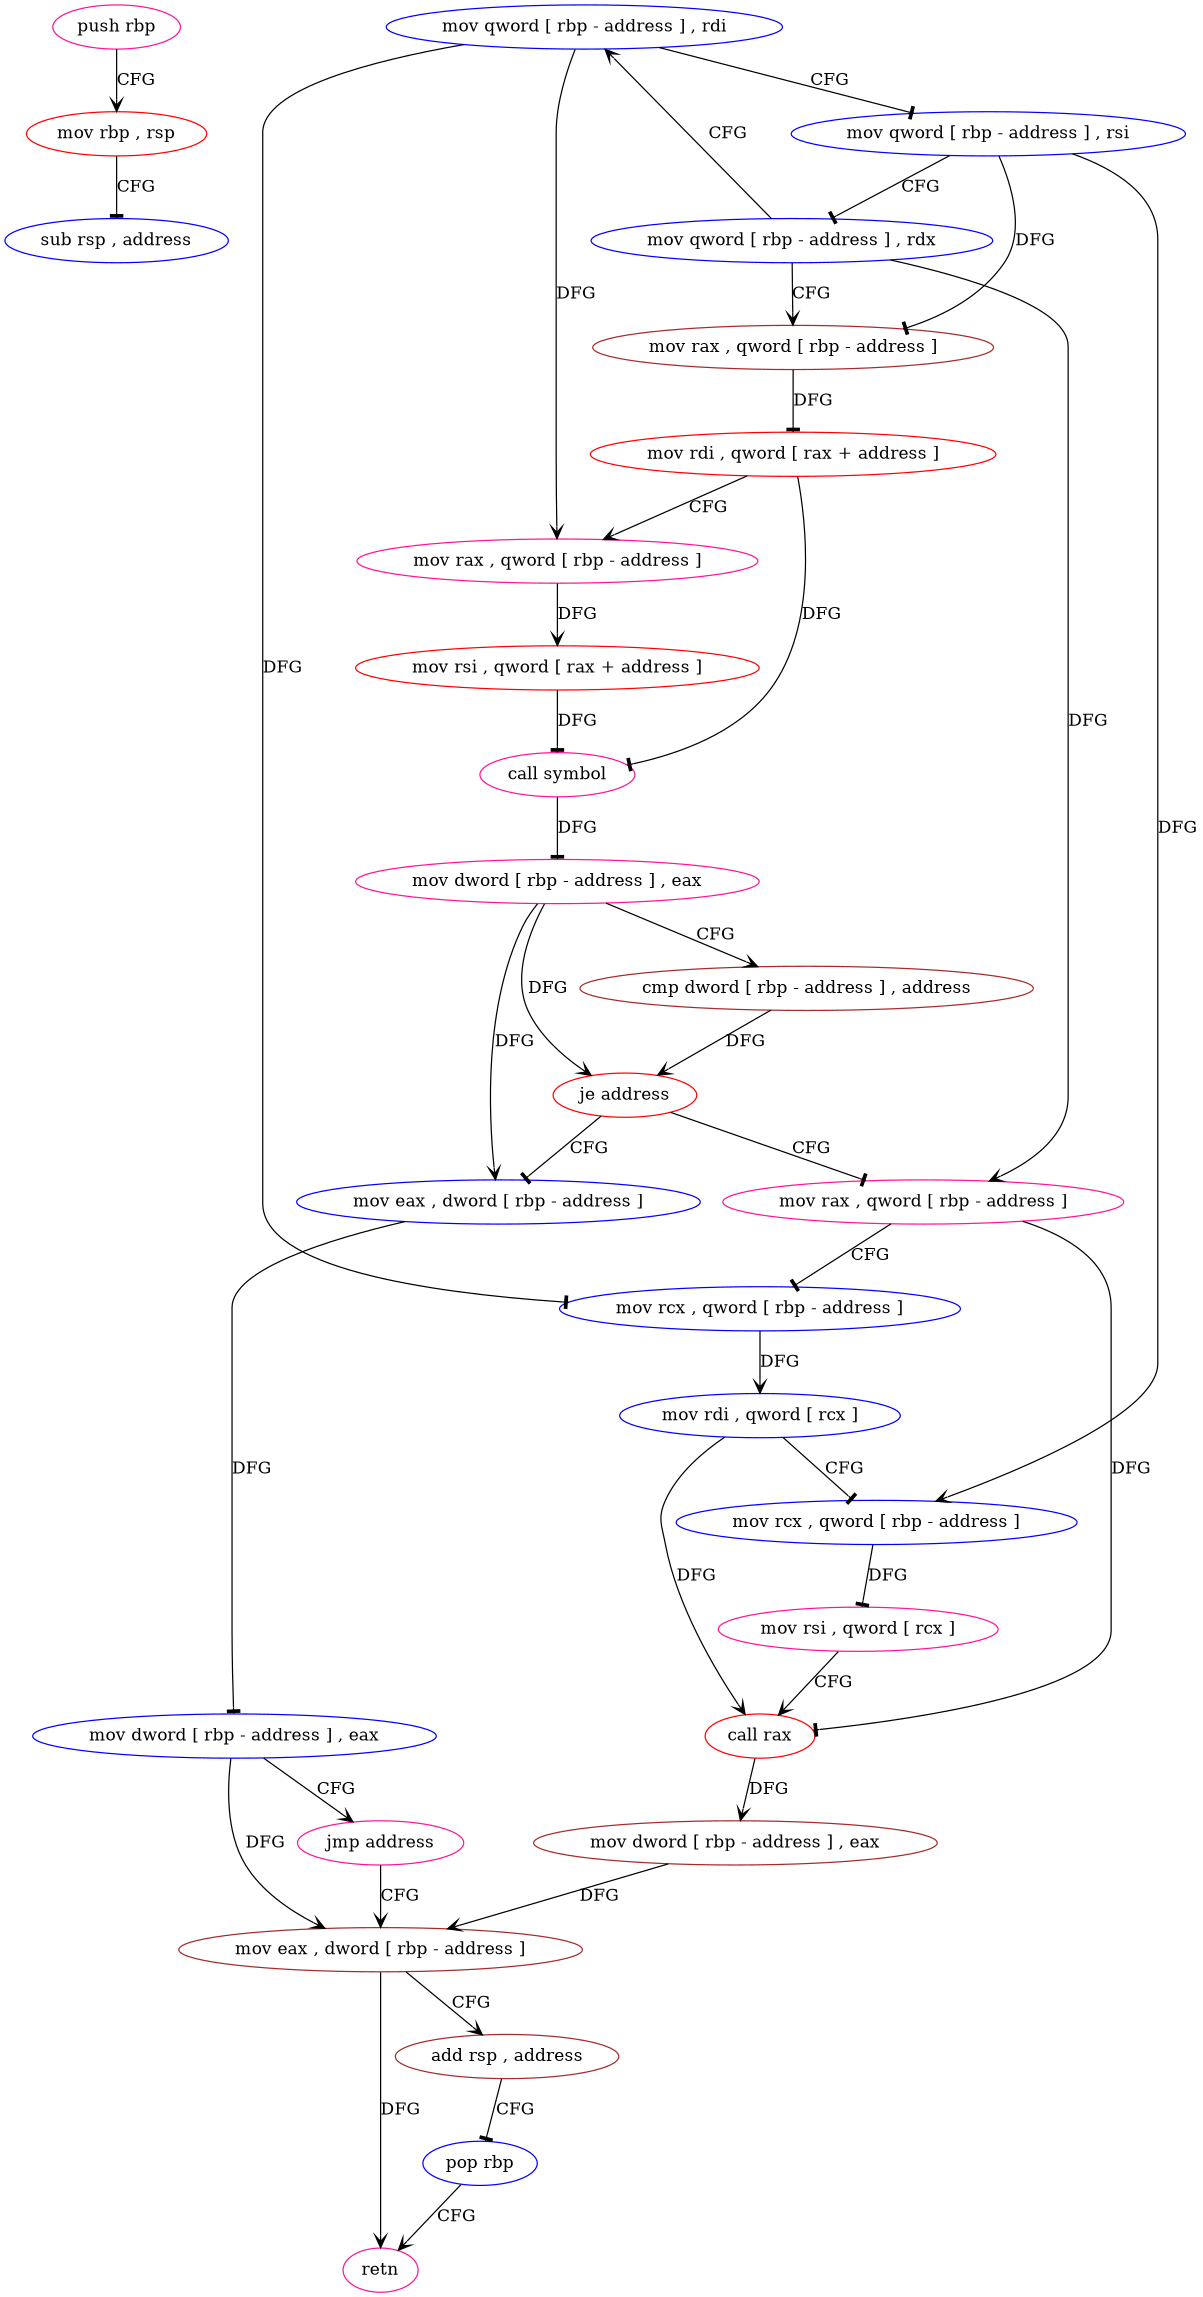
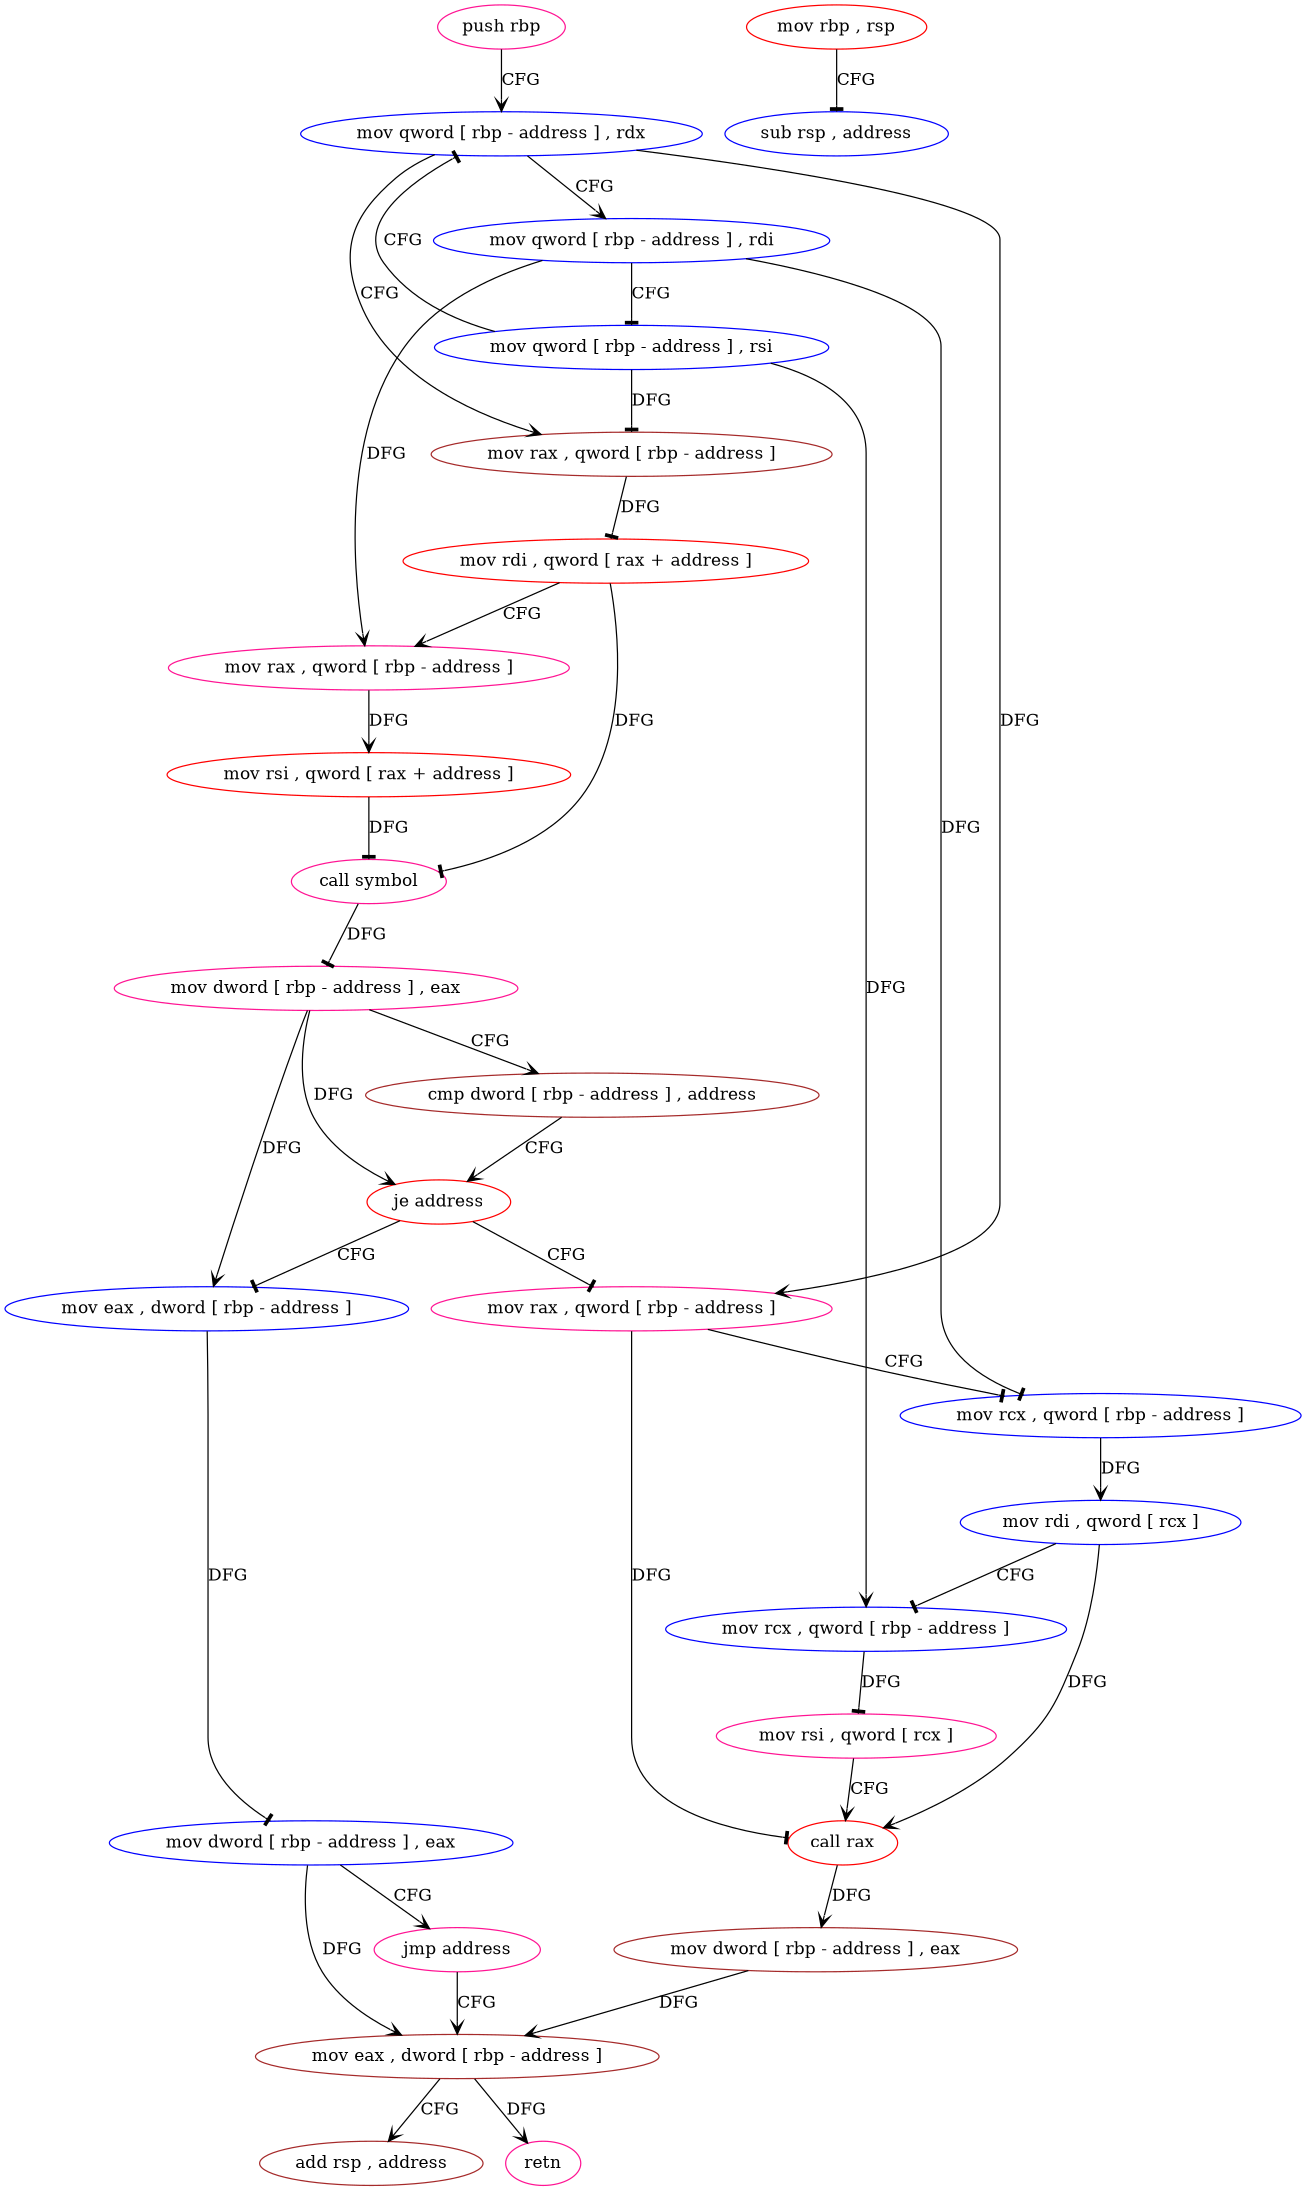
(117, 74) -> (501, 74)
(746, 1042) -> (544, 1149)
(480, 2163) -> none
